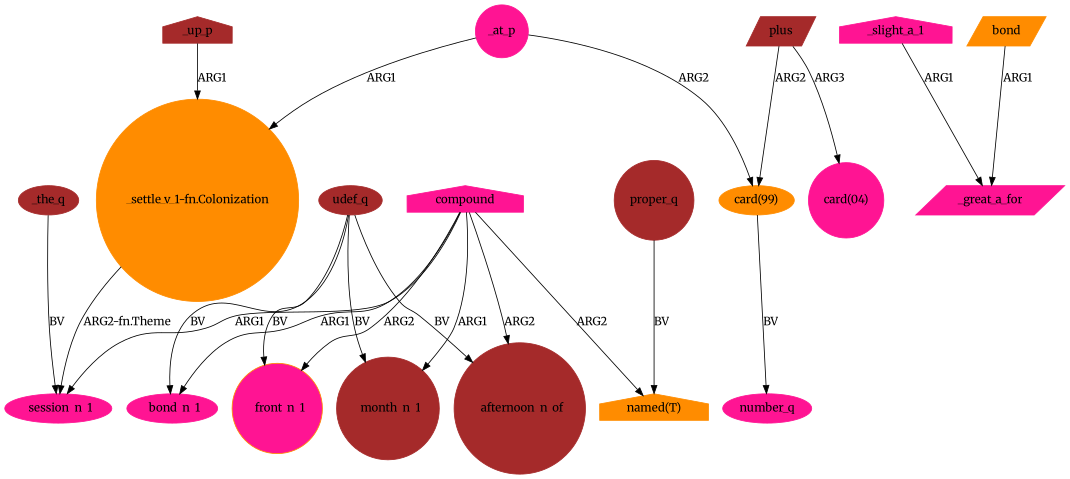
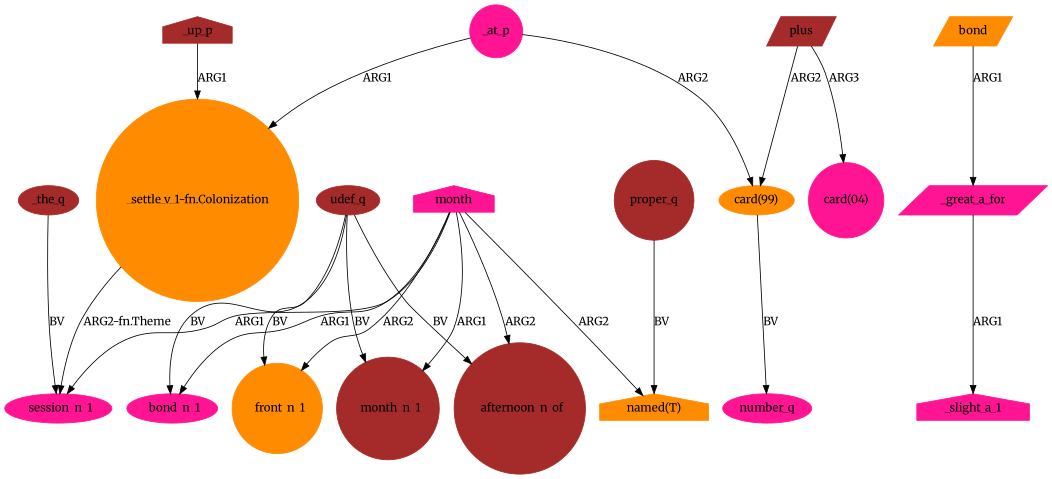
(940, 111) -> (973, 300)
(465, 200) -> (454, 200)
(277, 408) -> (277, 408)
